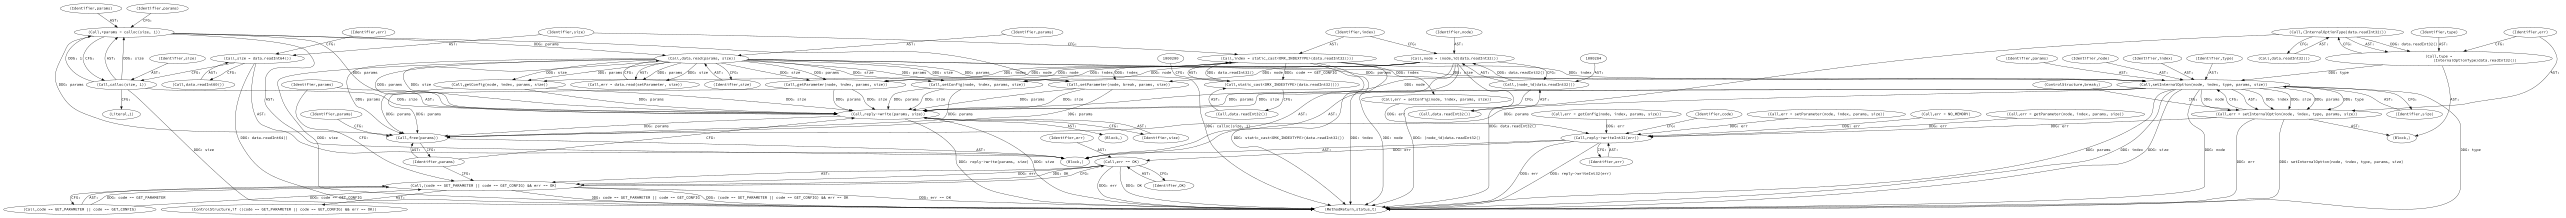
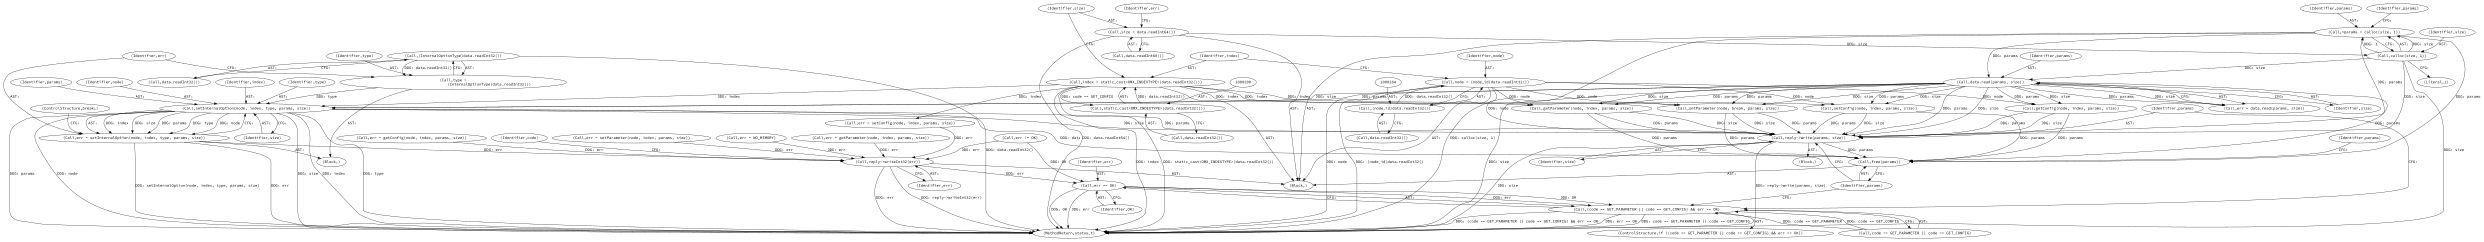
none -> (2201, 69)
(197, 73) -> (1857, 44)
(1181, 73) -> (1204, 97)
(635, 85) -> (2264, 109)
(1516, 114) -> (1071, 138)
none -> (1020, 138)
